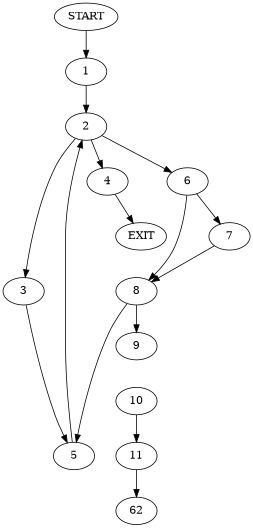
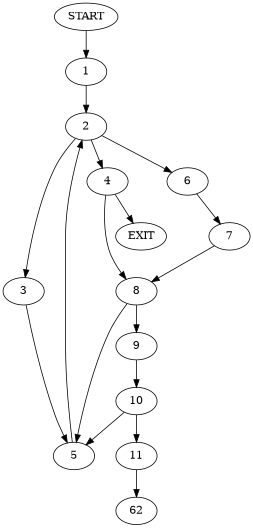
(178, 238) -> (106, 236)
none -> (136, 370)
none -> (108, 426)
